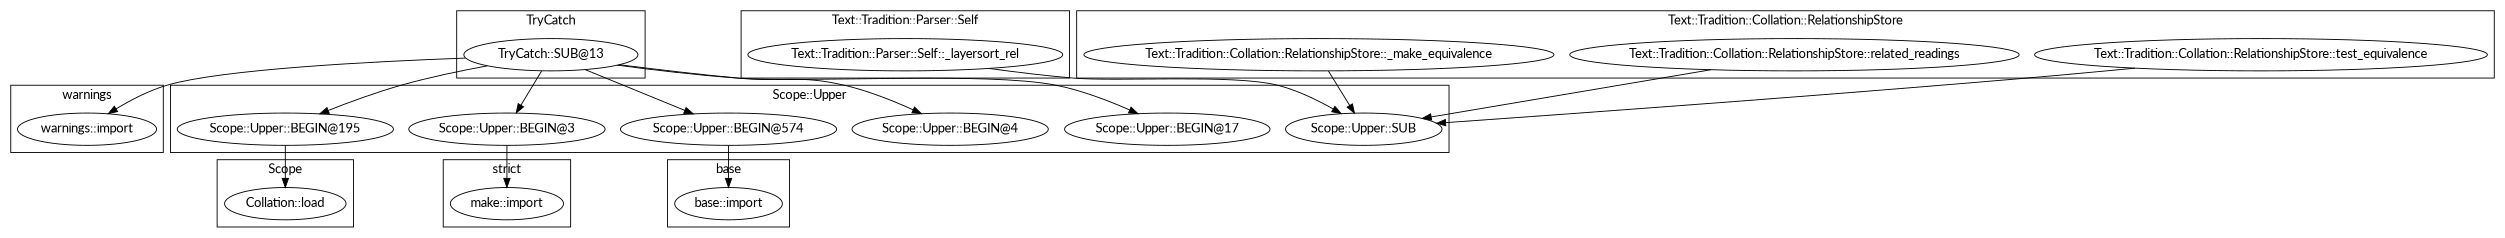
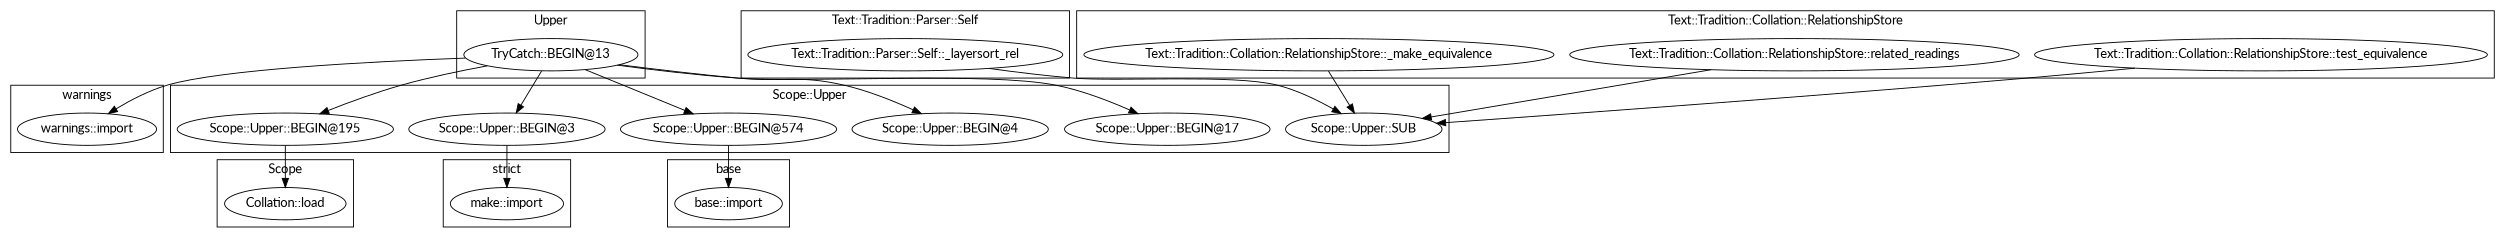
(551, 21) -> (551, 21)
(551, 55) -> (551, 55)
